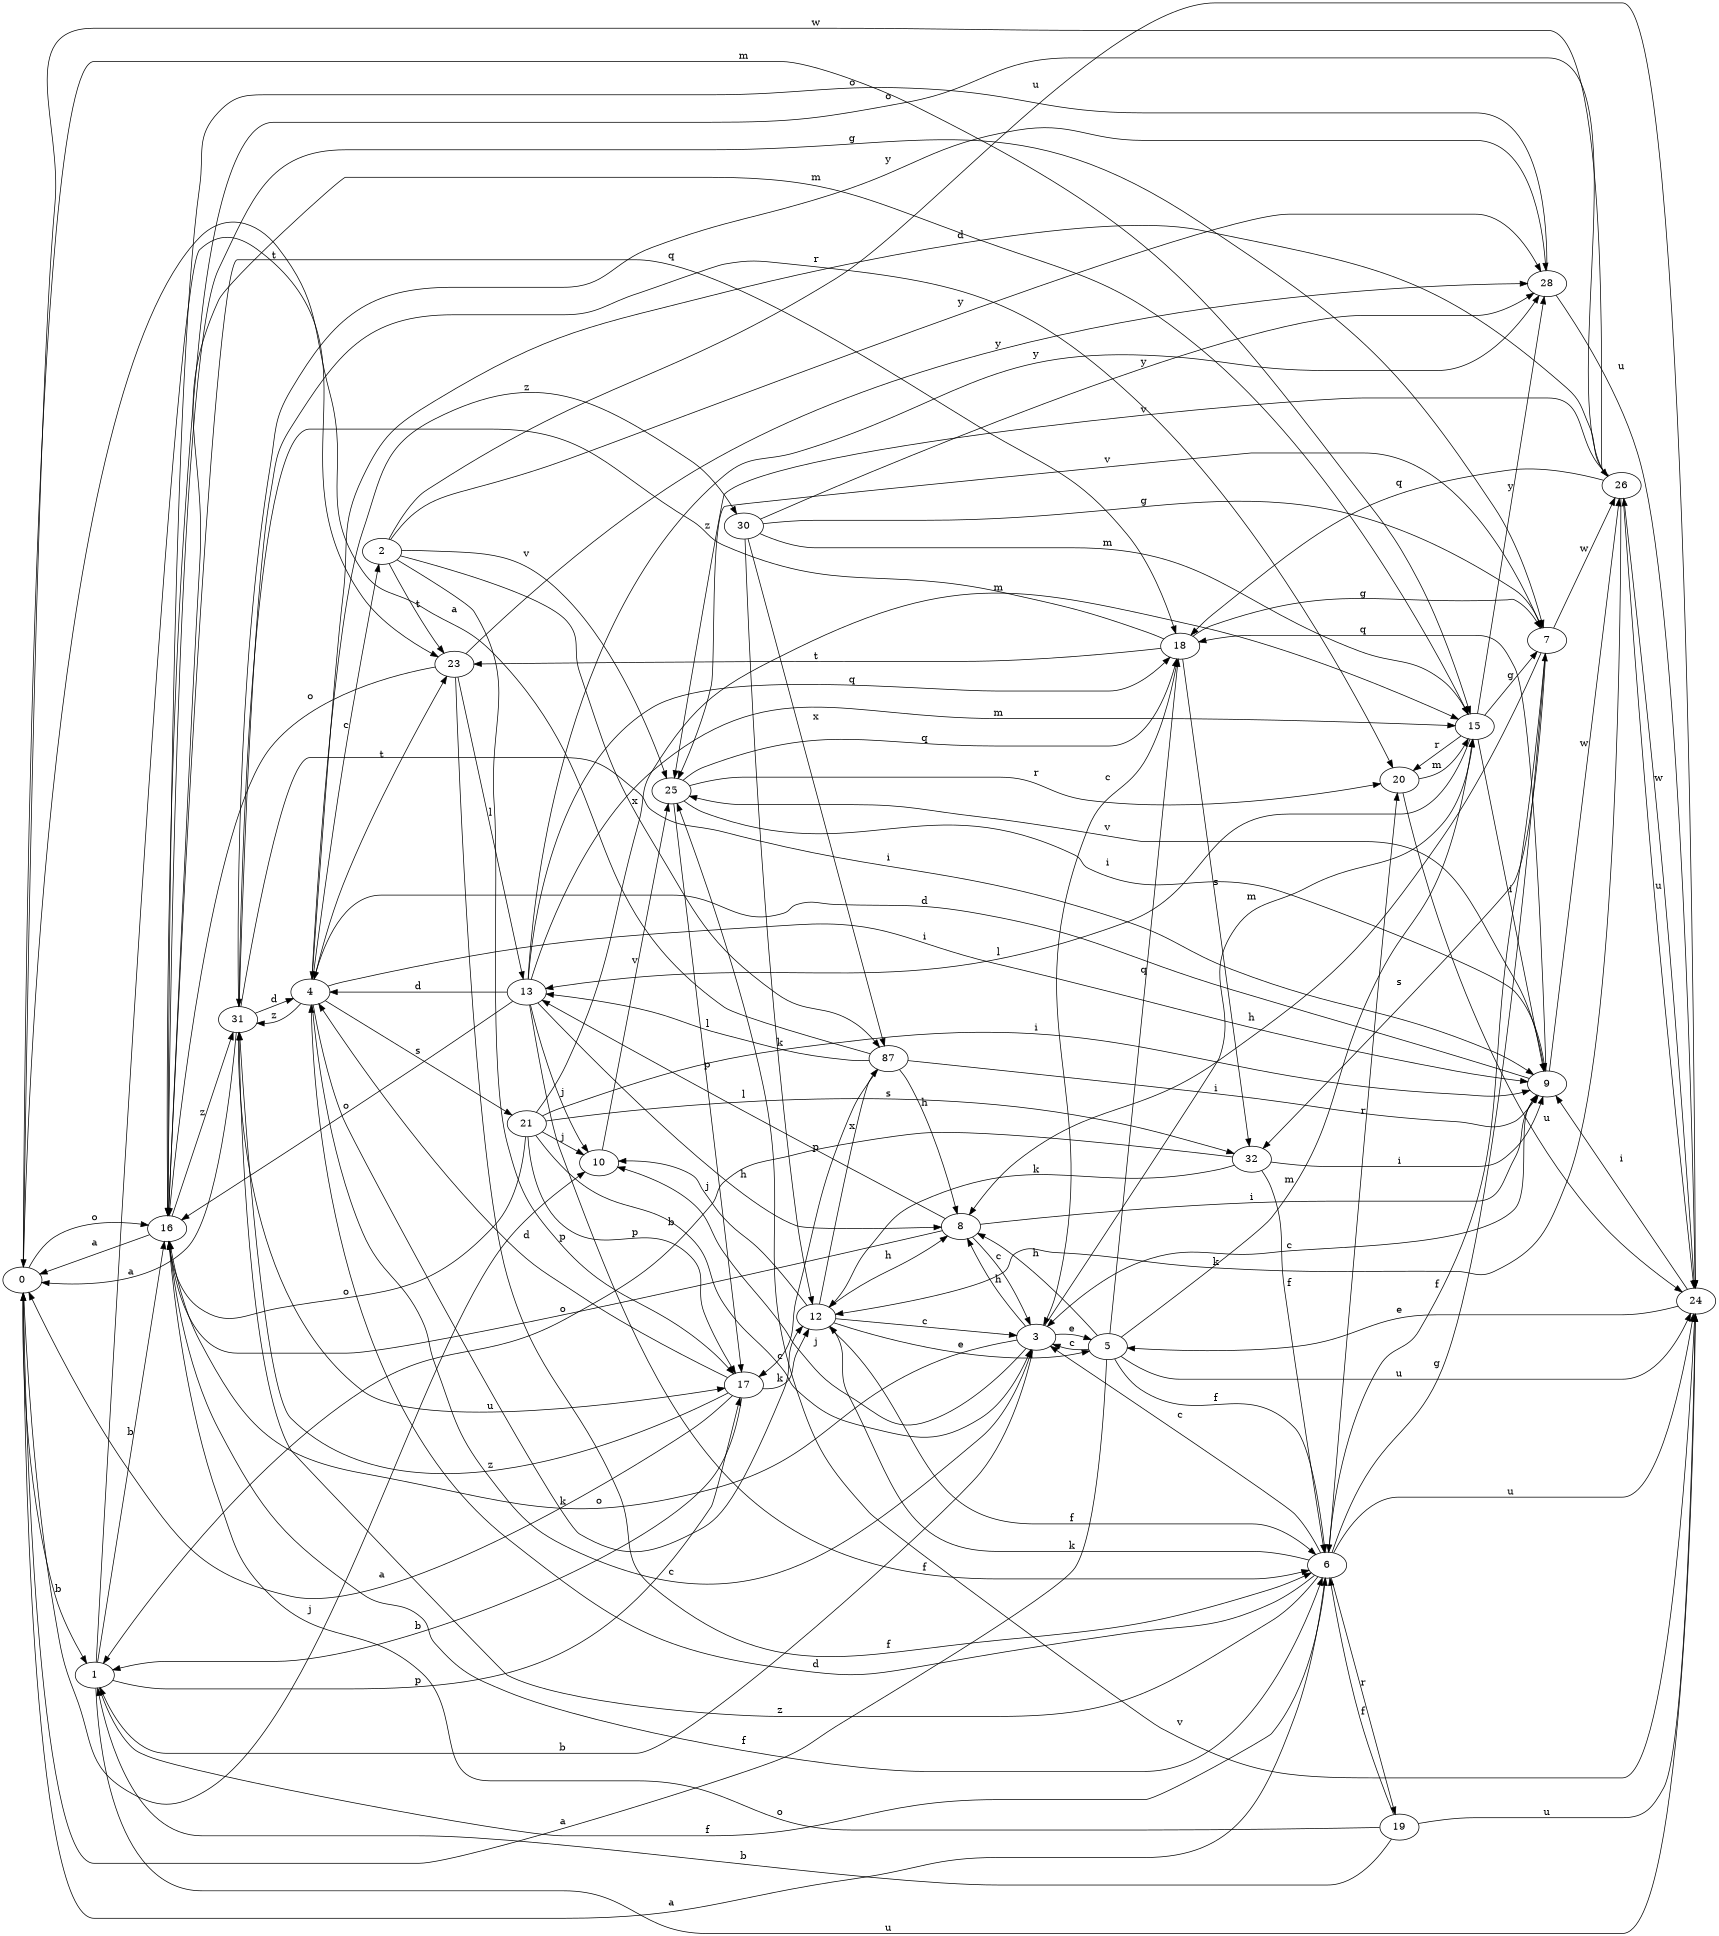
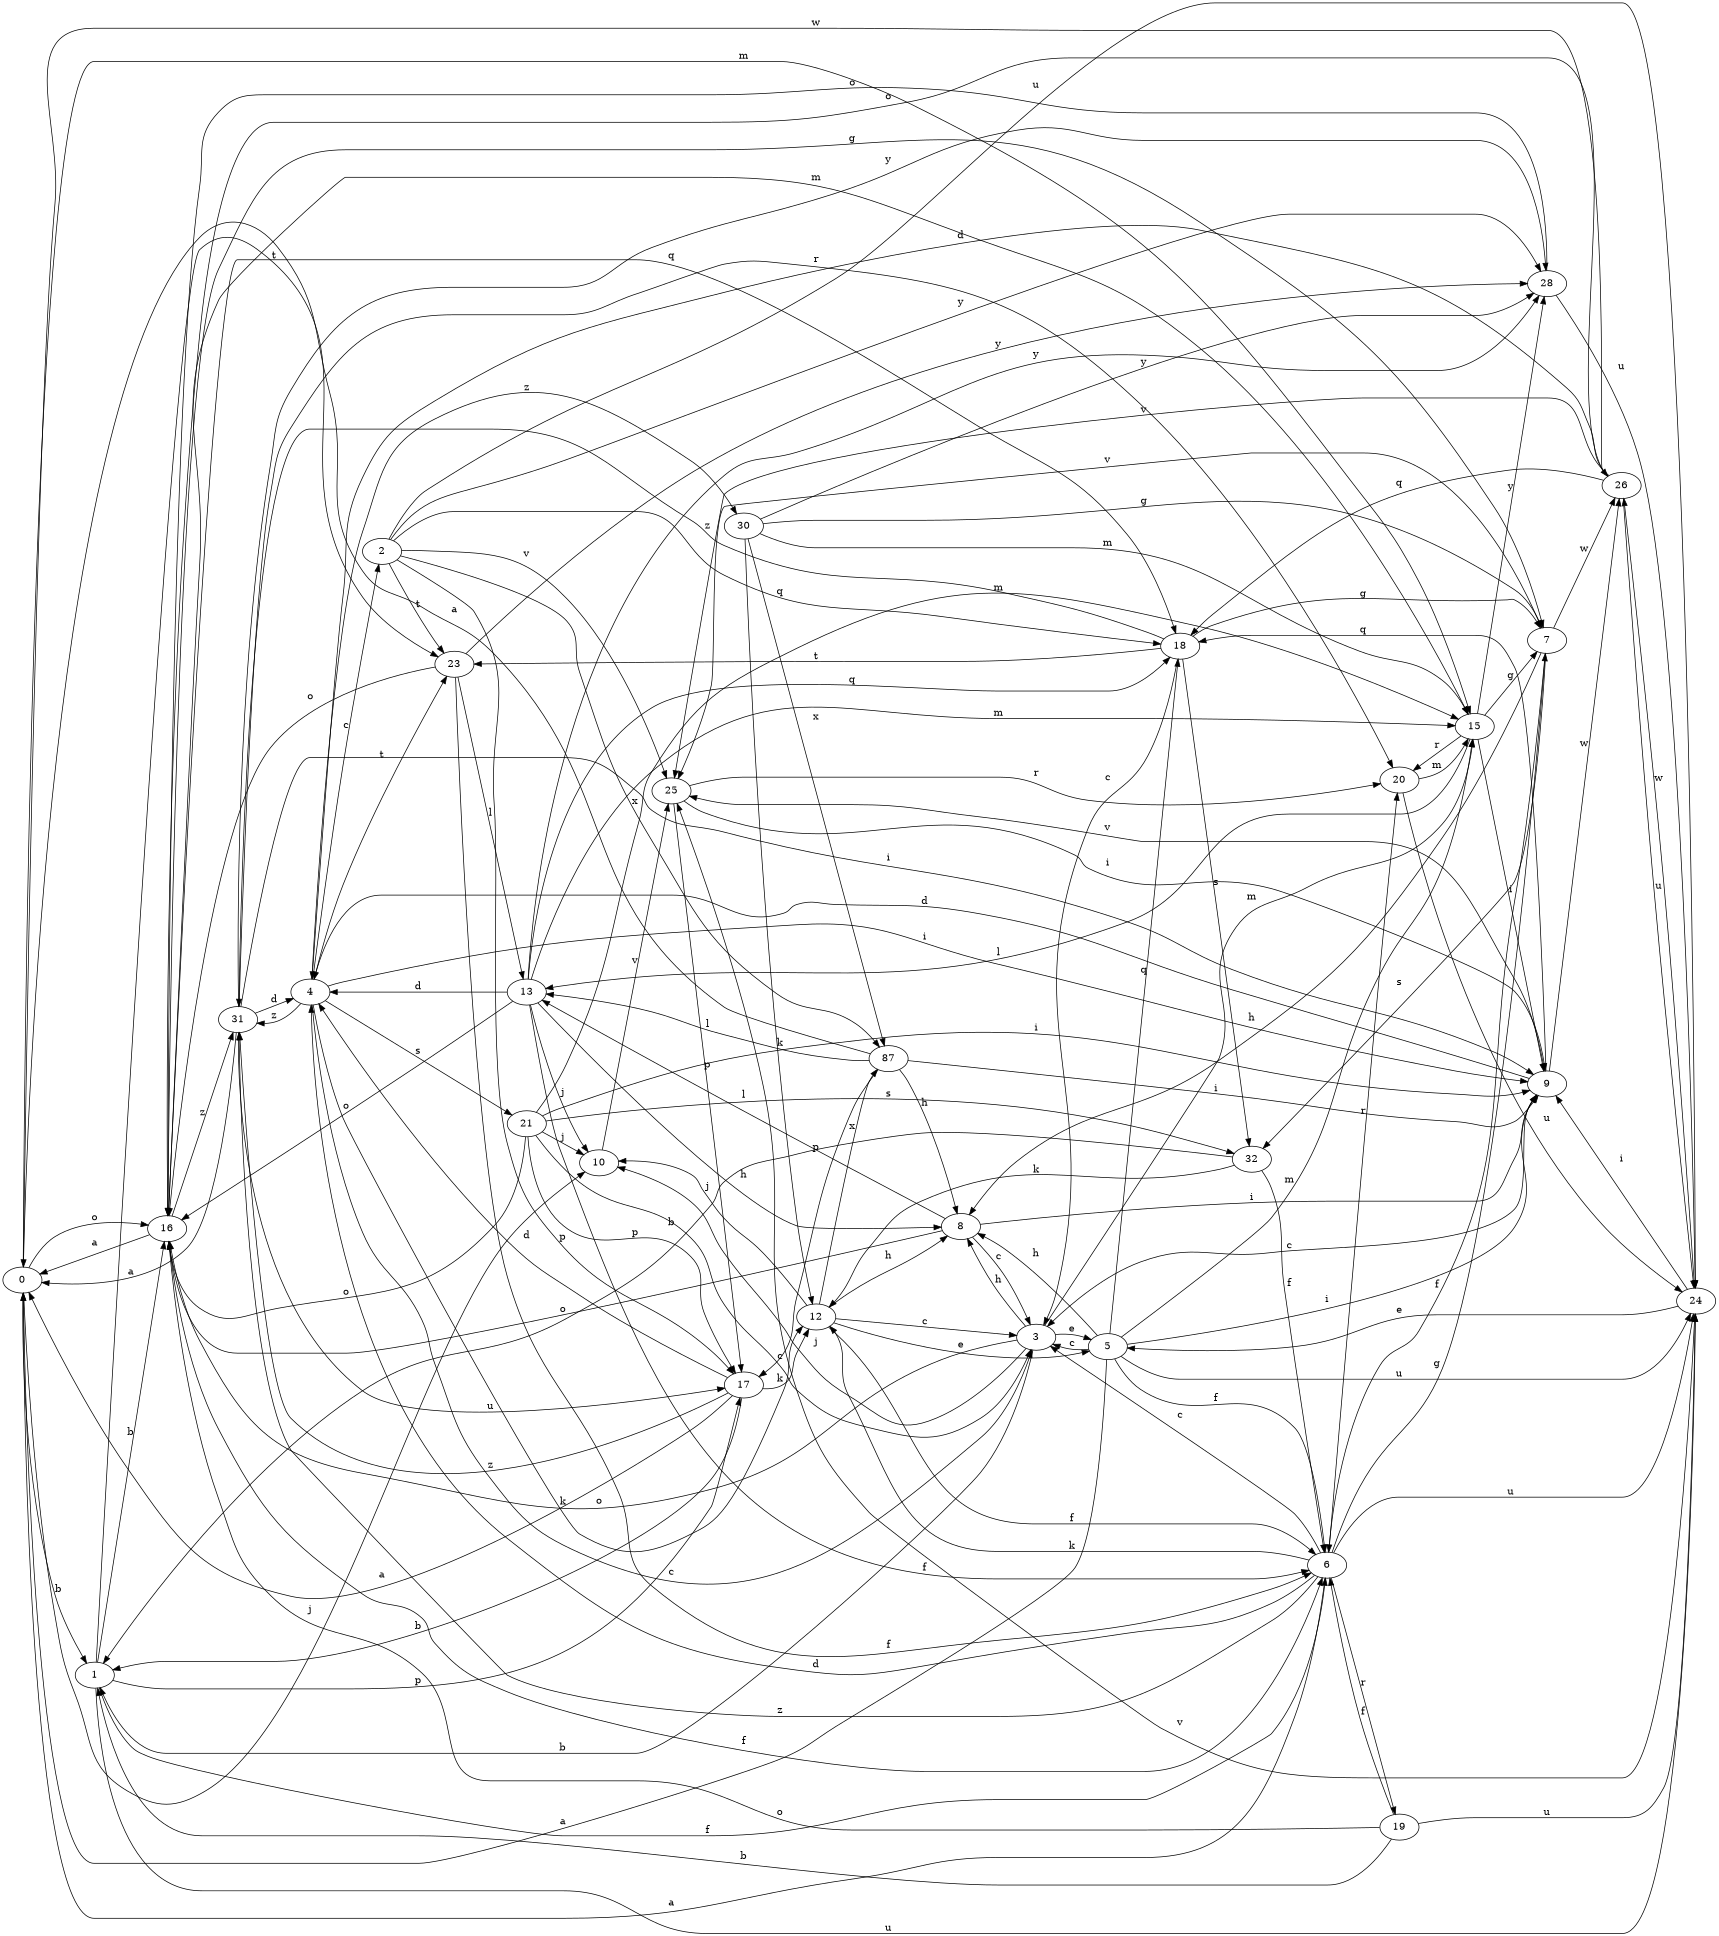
(948, 745) -> (739, 582)
(1422, 1166) -> (1392, 1291)
(1546, 1229) -> none
